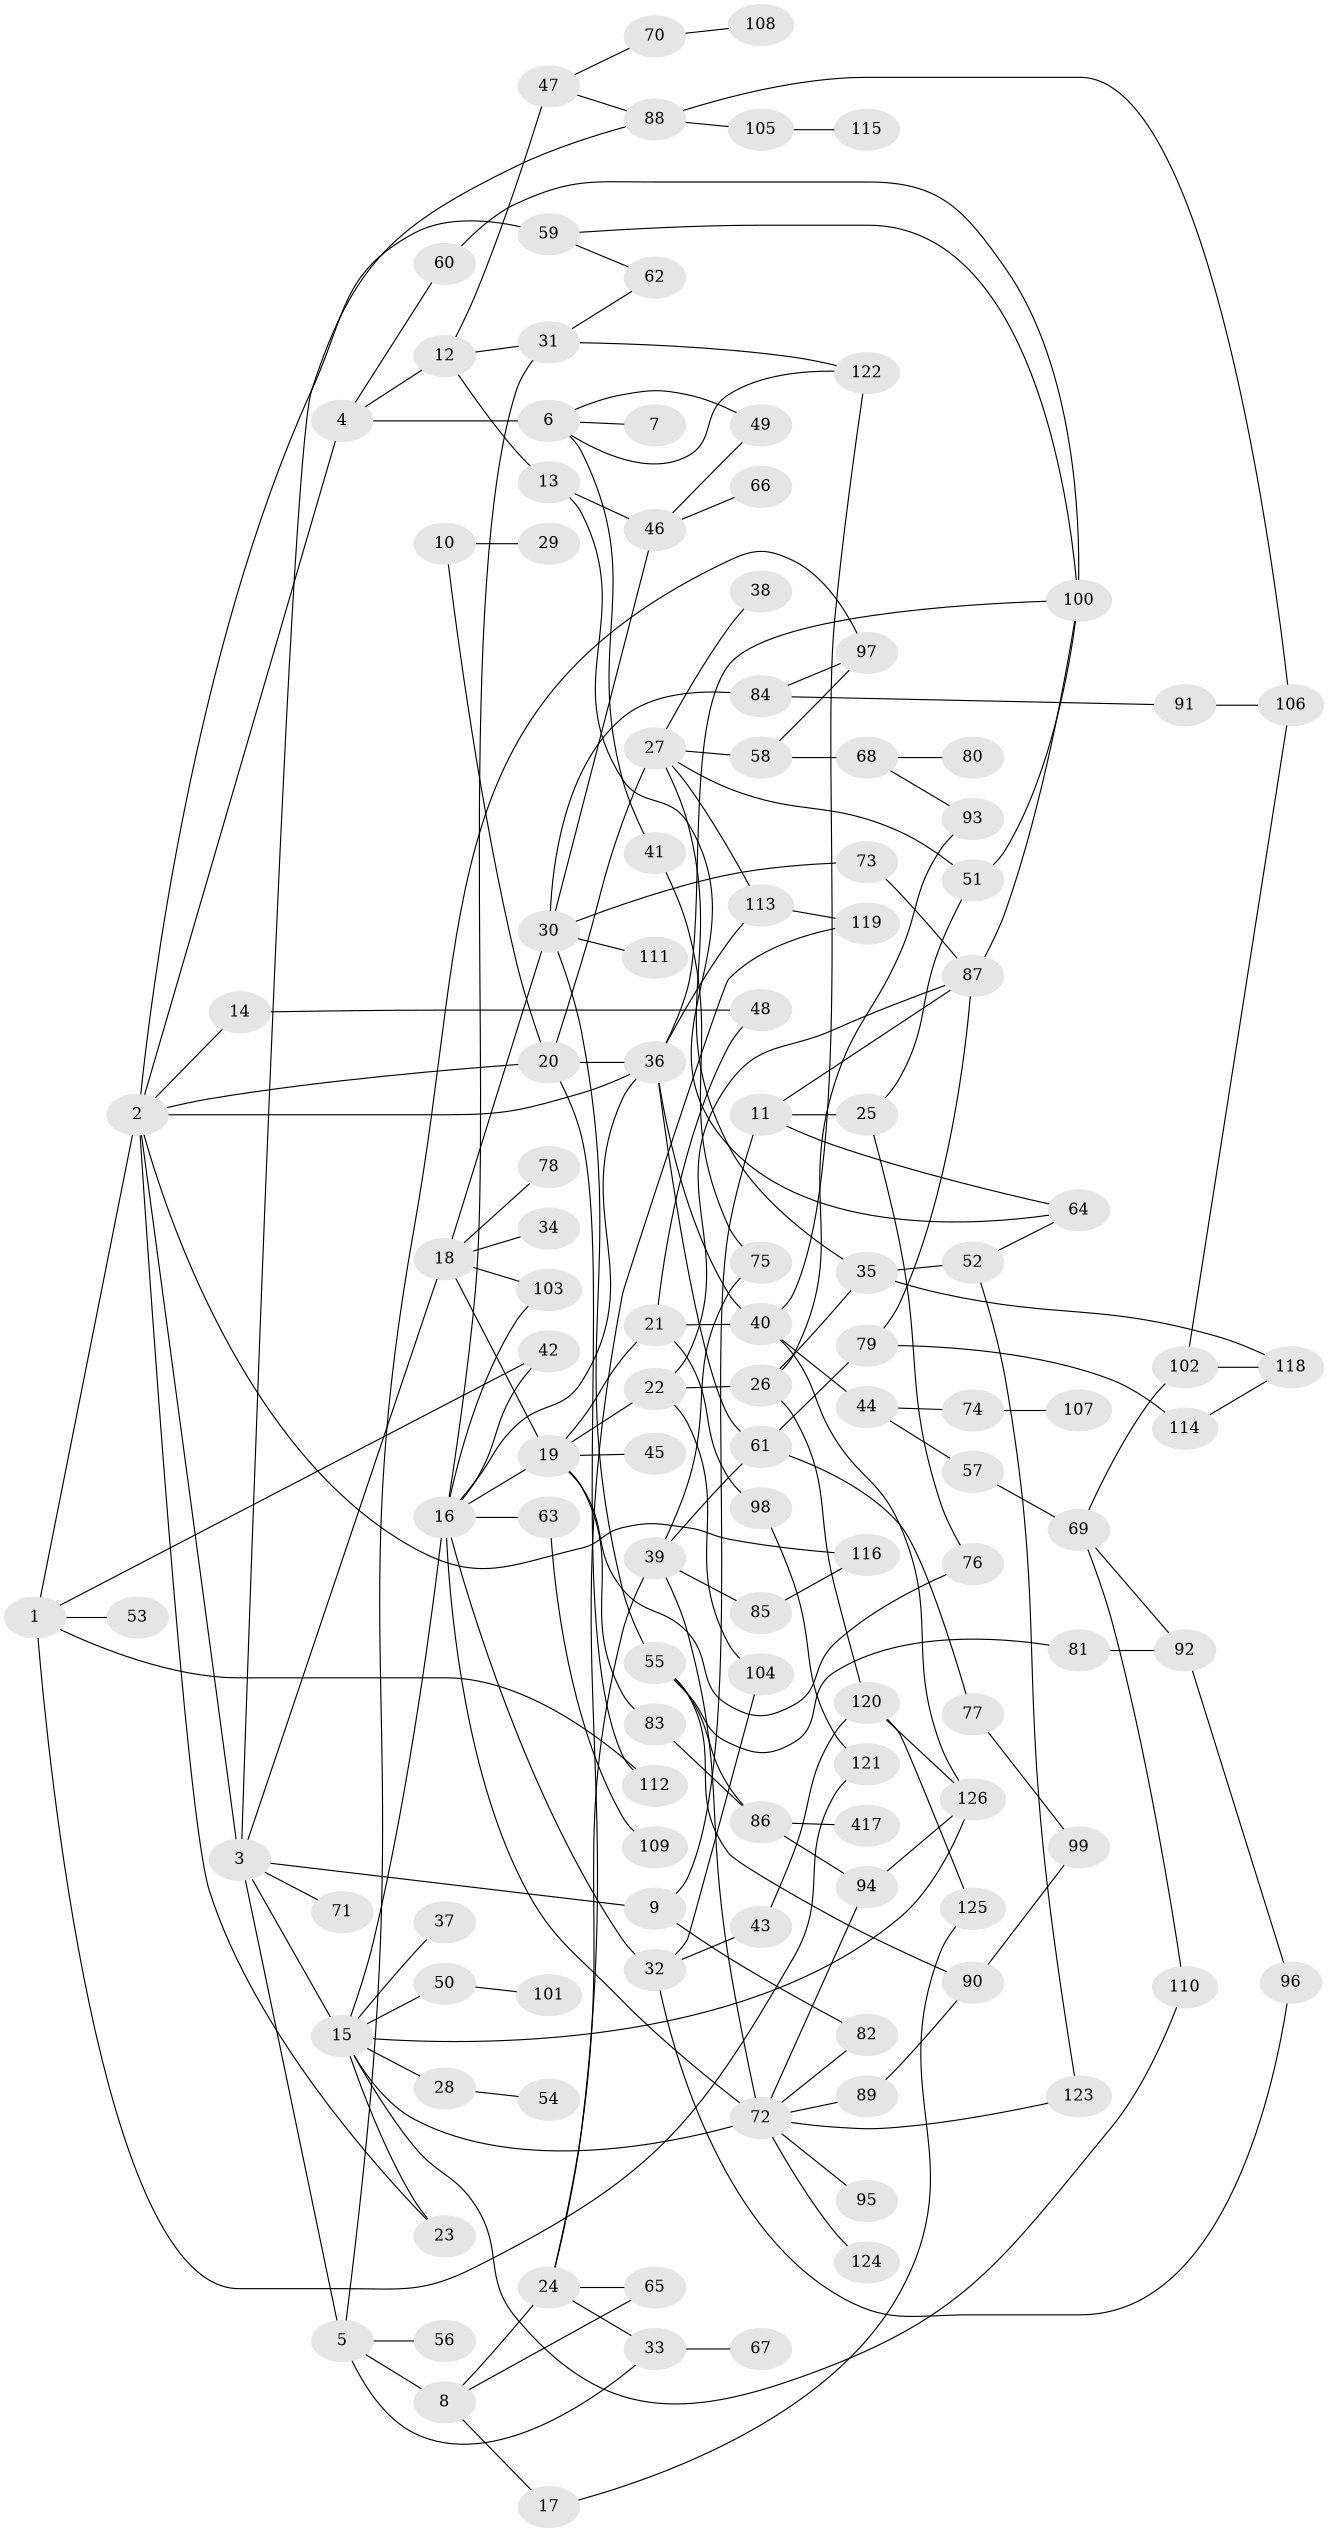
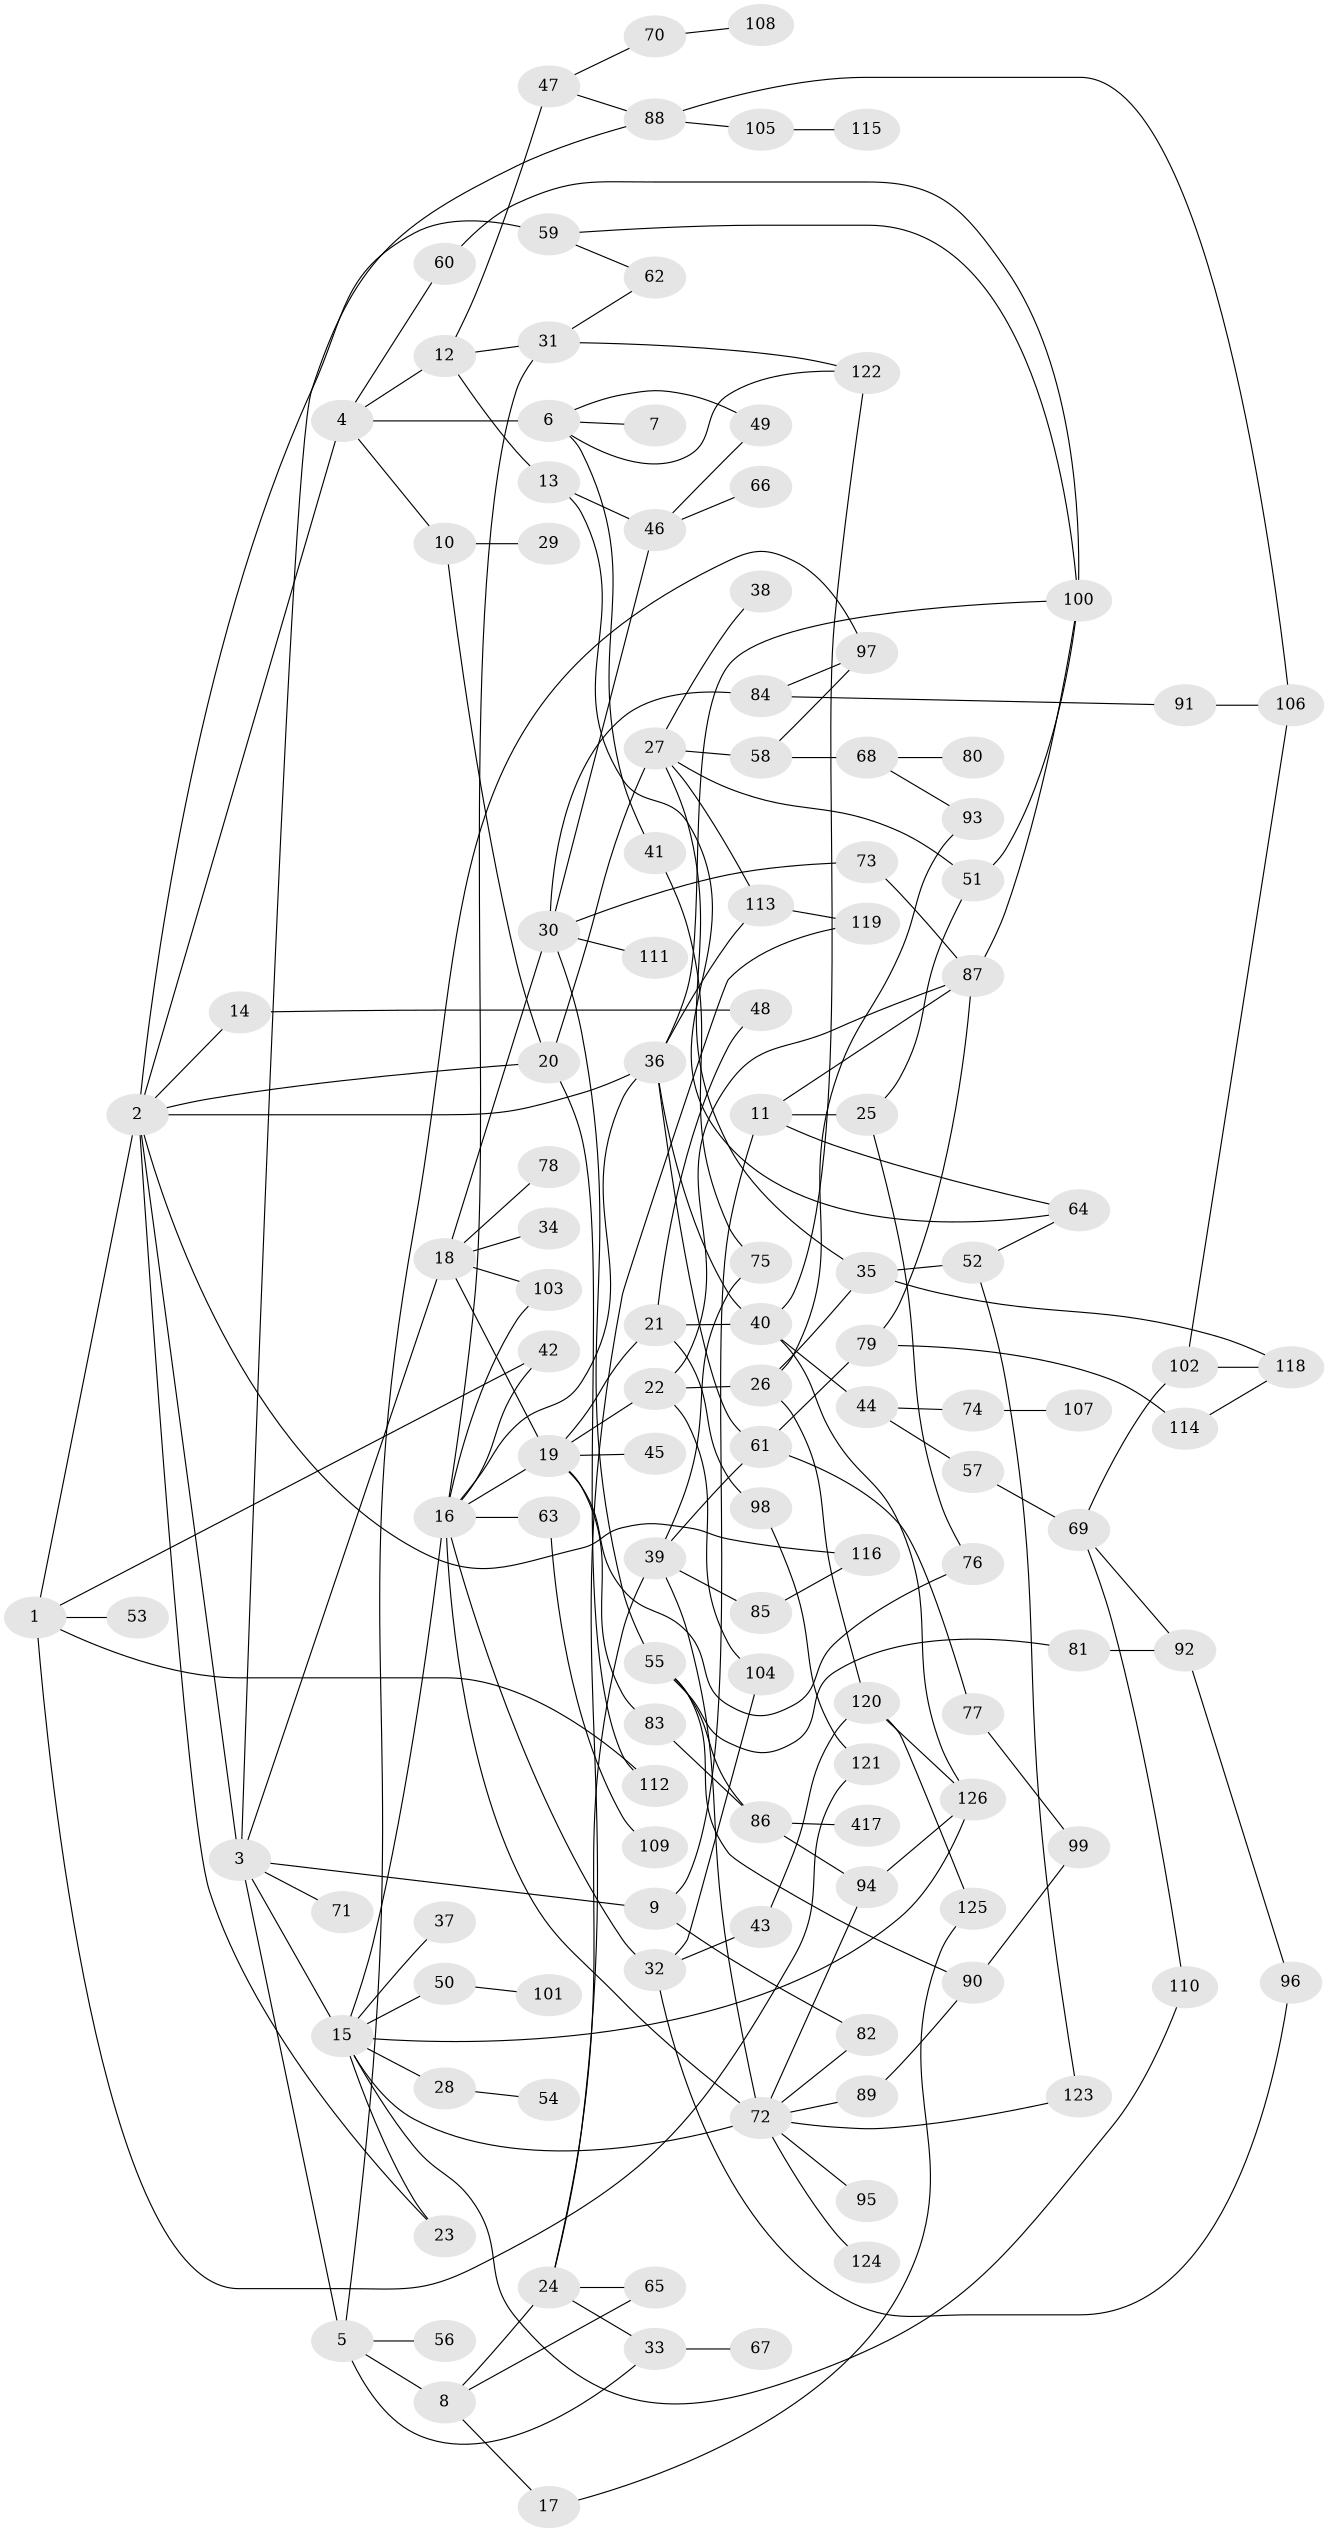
none -> (394, 482)
(602, 1062) -> none
